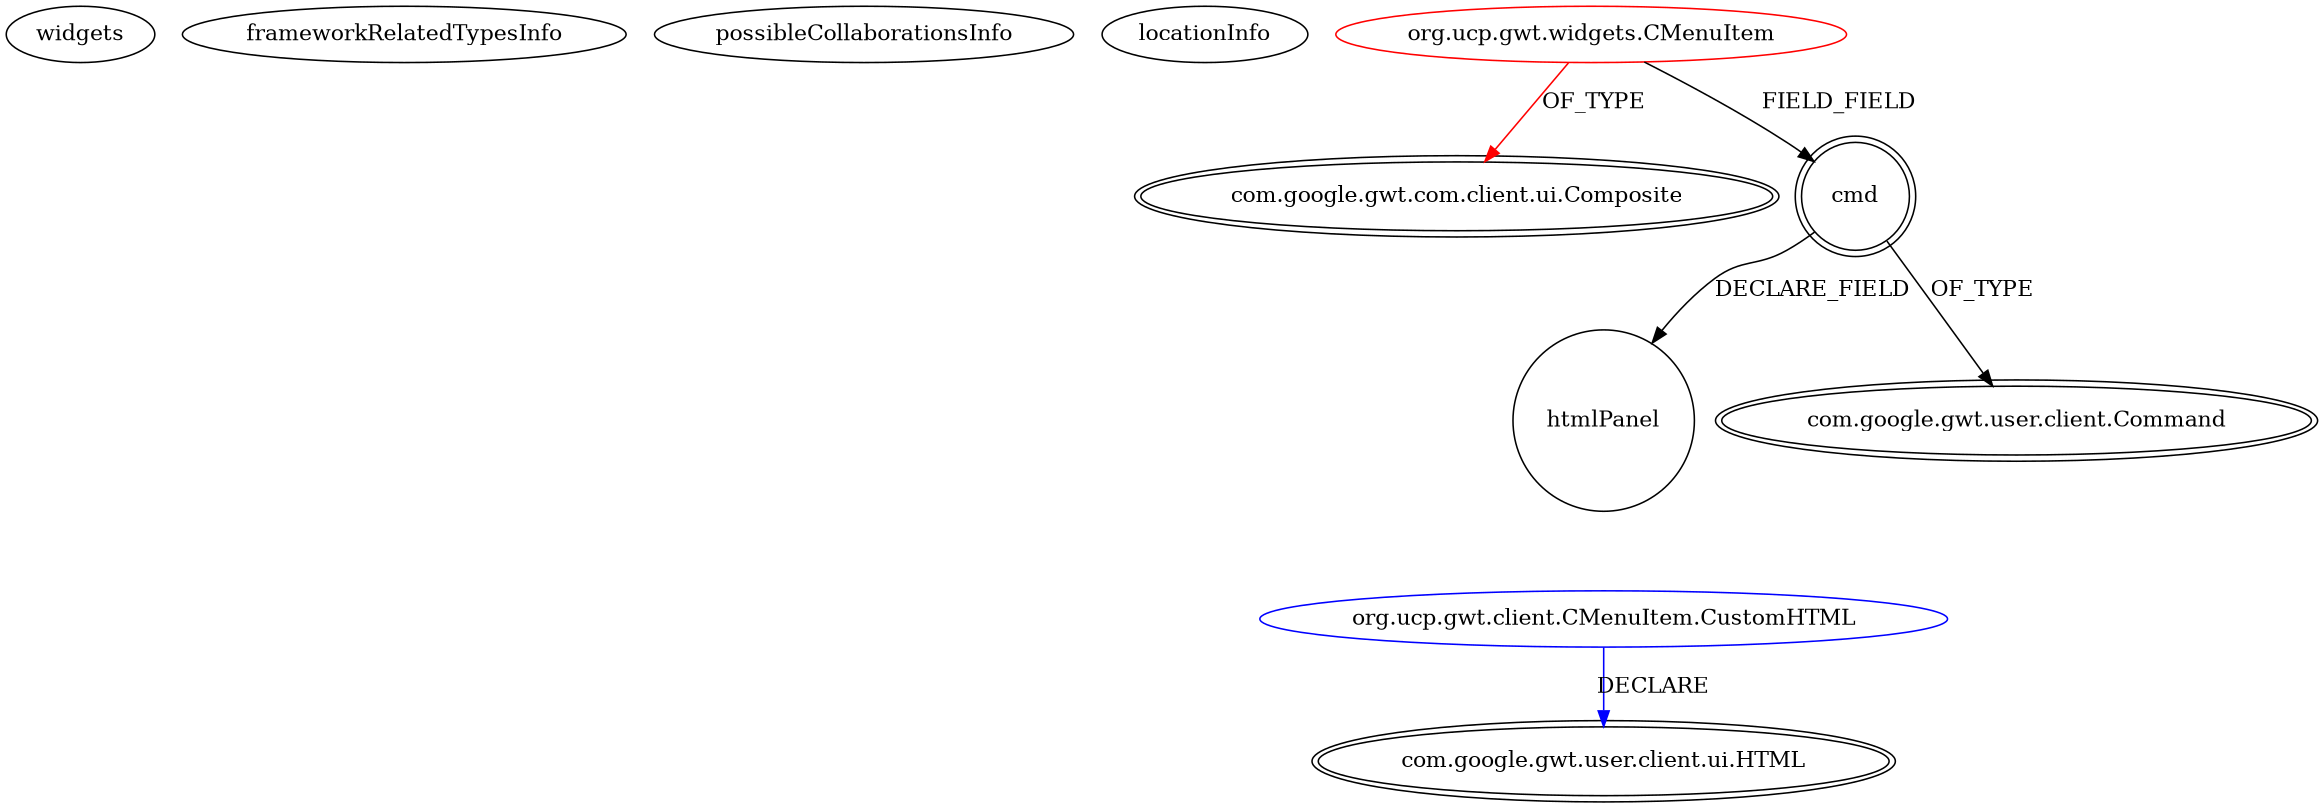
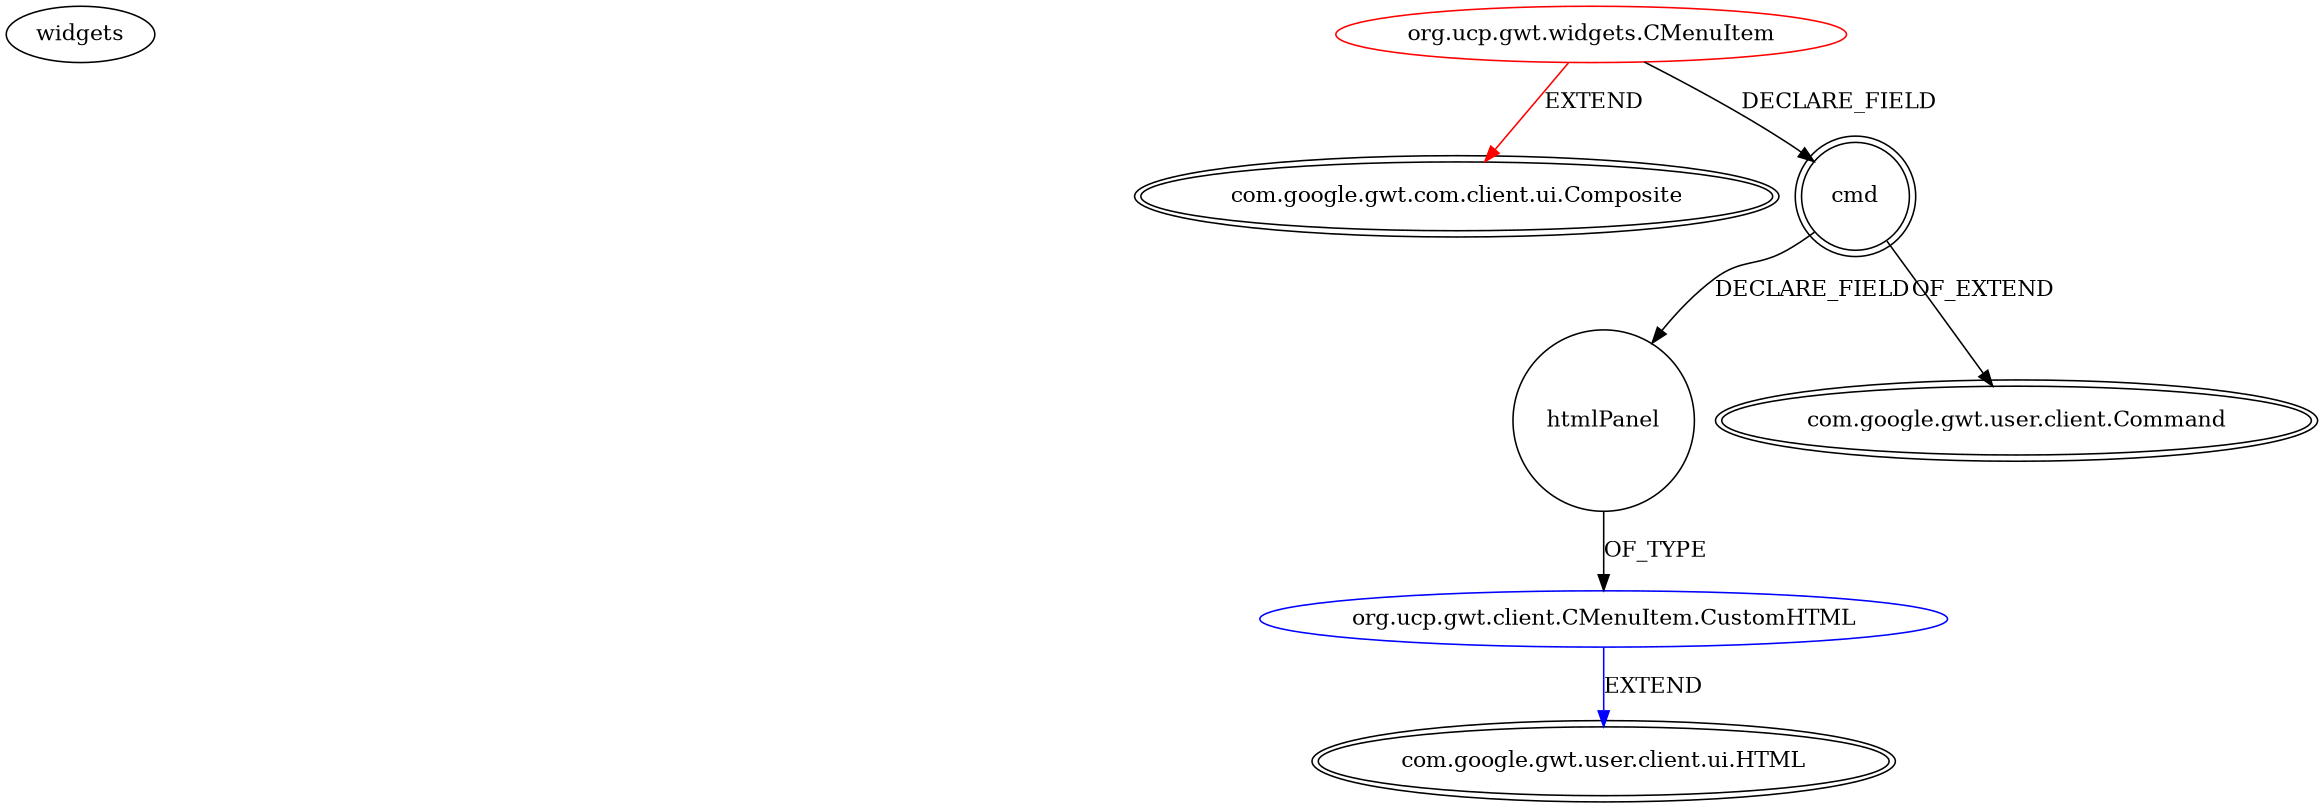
(404, 34) -> none
(864, 34) -> none
(1205, 34) -> none
(1594, 102) -> (1594, 102)
(1839, 102) -> (1839, 102)
(1983, 290) -> (1983, 290)
none -> (1604, 543)
(1654, 687) -> (1654, 687)
